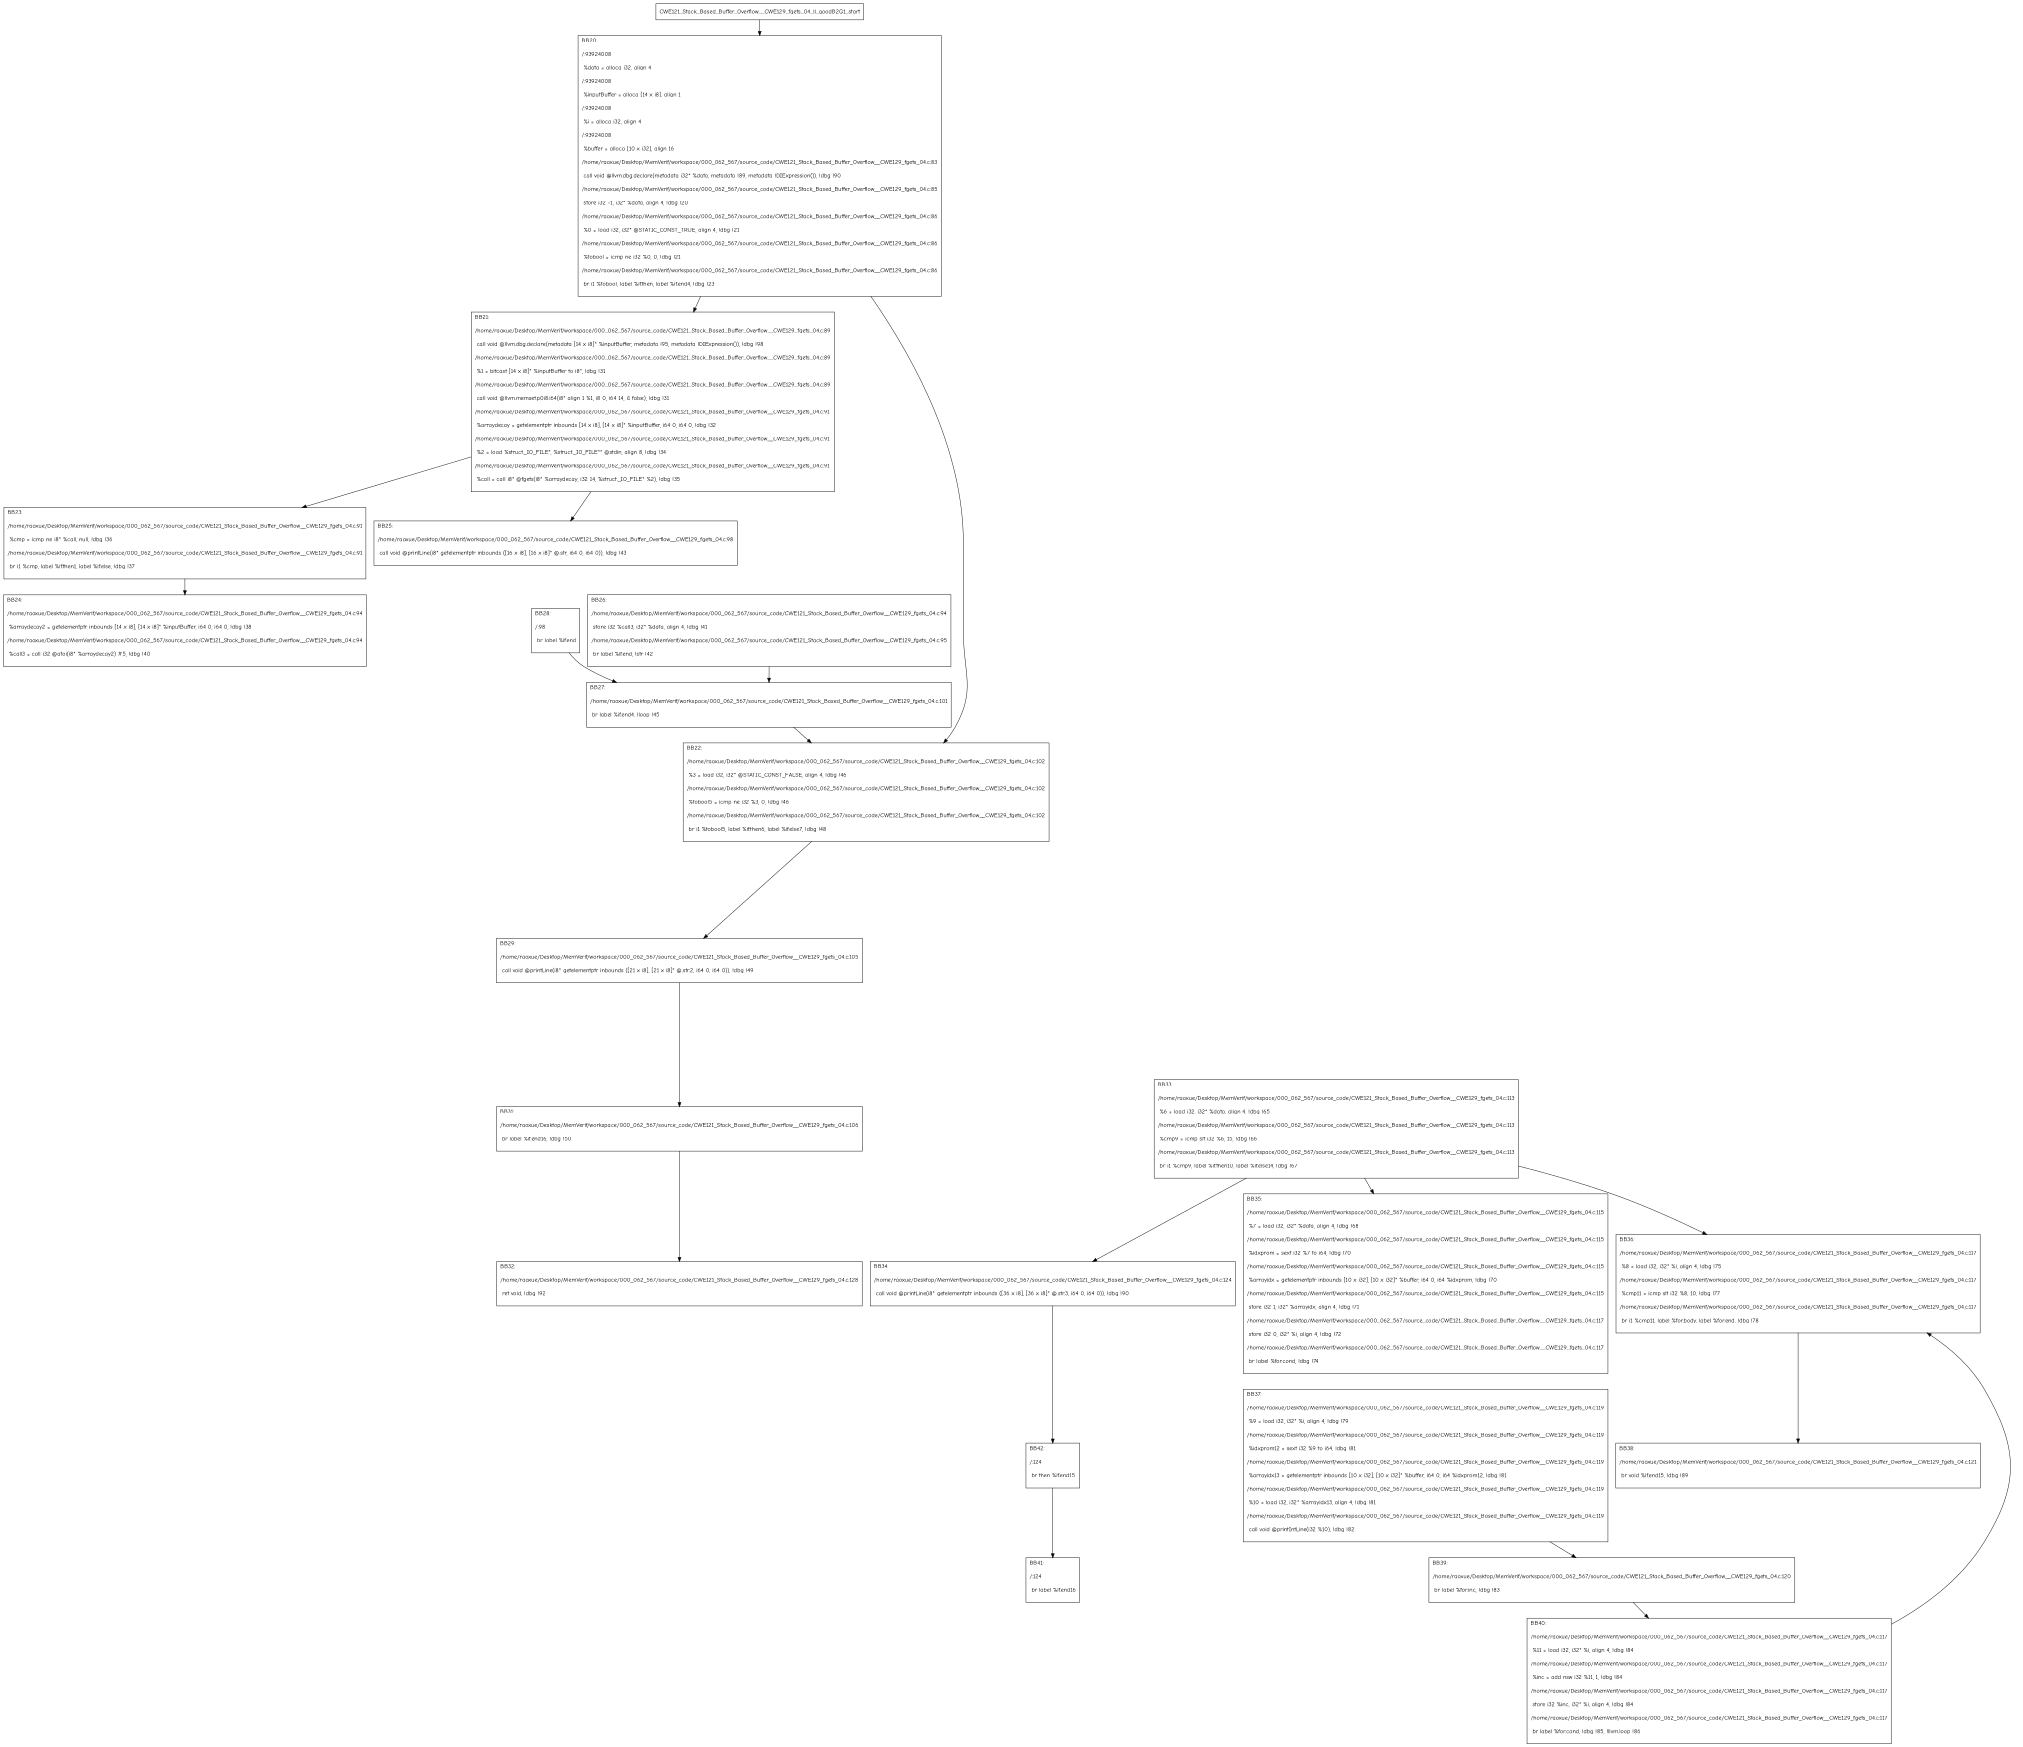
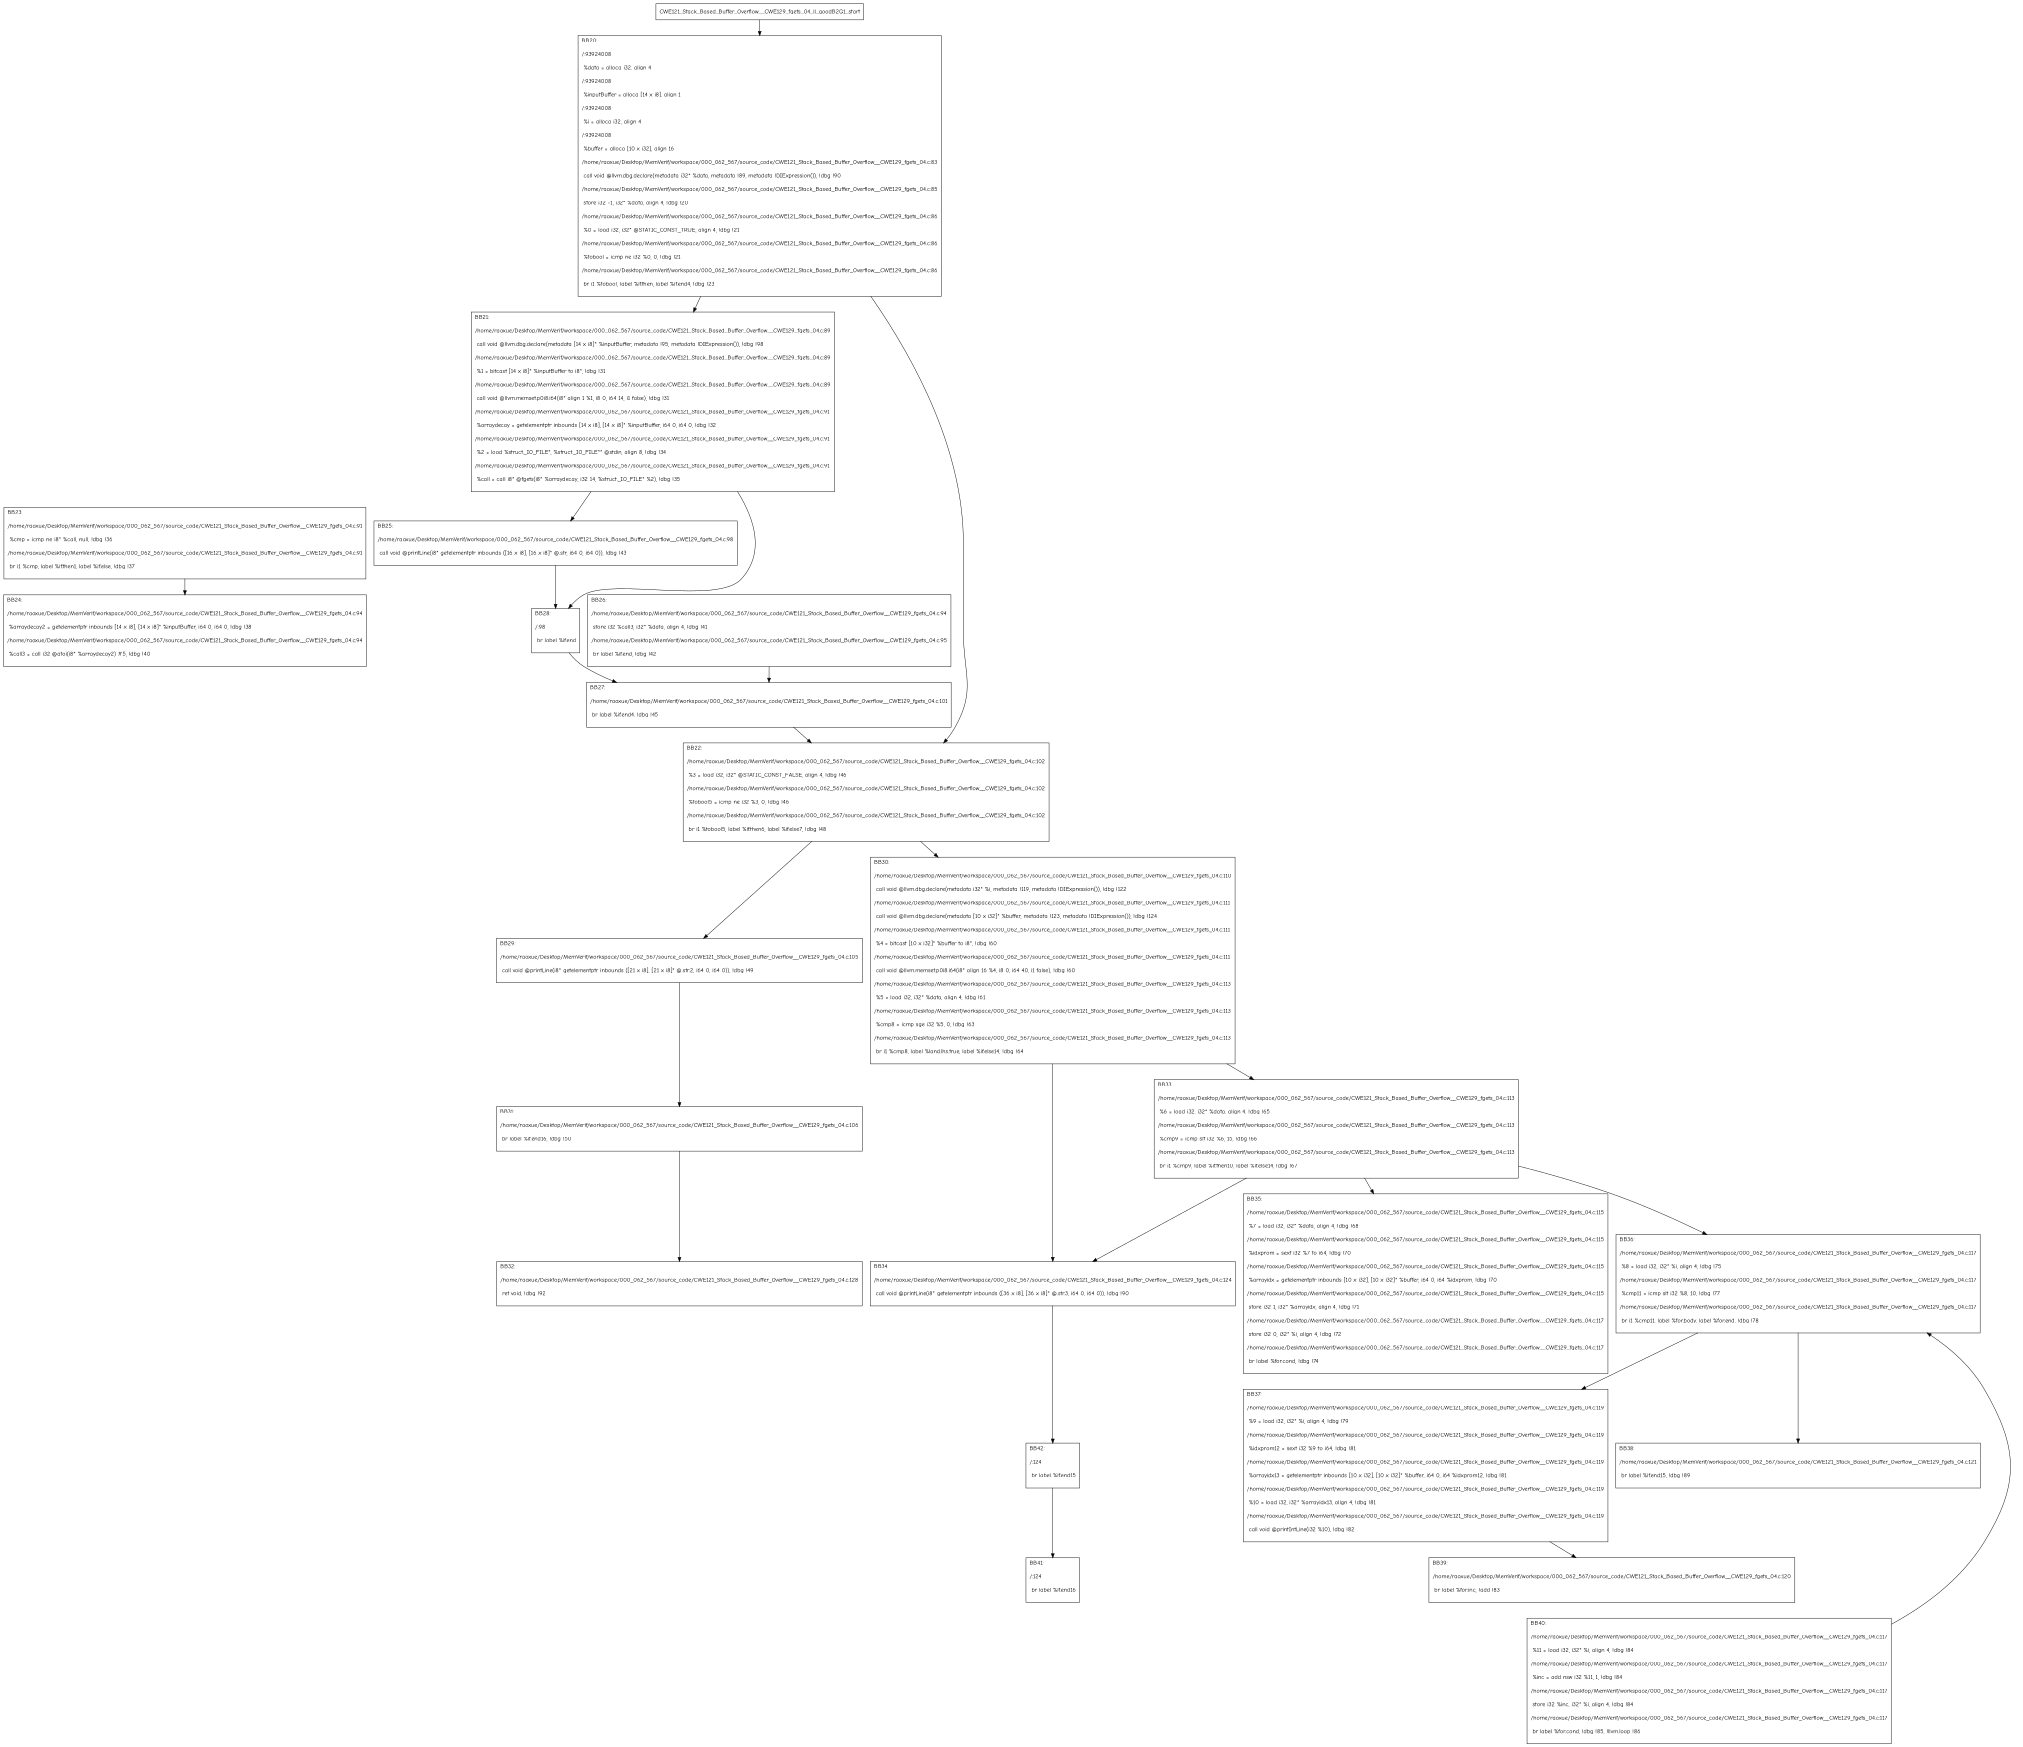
(389, 482) -> (702, 590)
none -> (556, 585)
(622, 654) -> (624, 654)
(625, 715) -> (624, 715)
none -> (1053, 961)
none -> (1642, 1360)
(1052, 1475) -> (1053, 1475)
(1654, 1475) -> (1655, 1475)
(1466, 1590) -> (1466, 1590)
(1639, 1609) -> none
